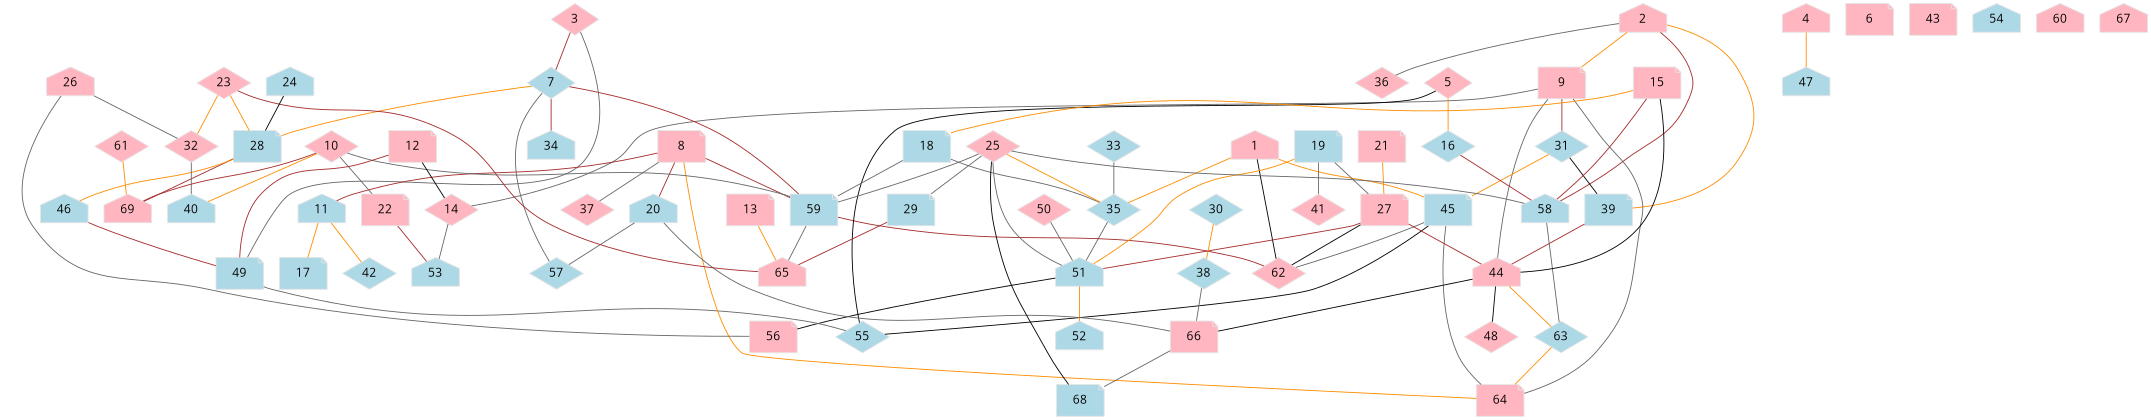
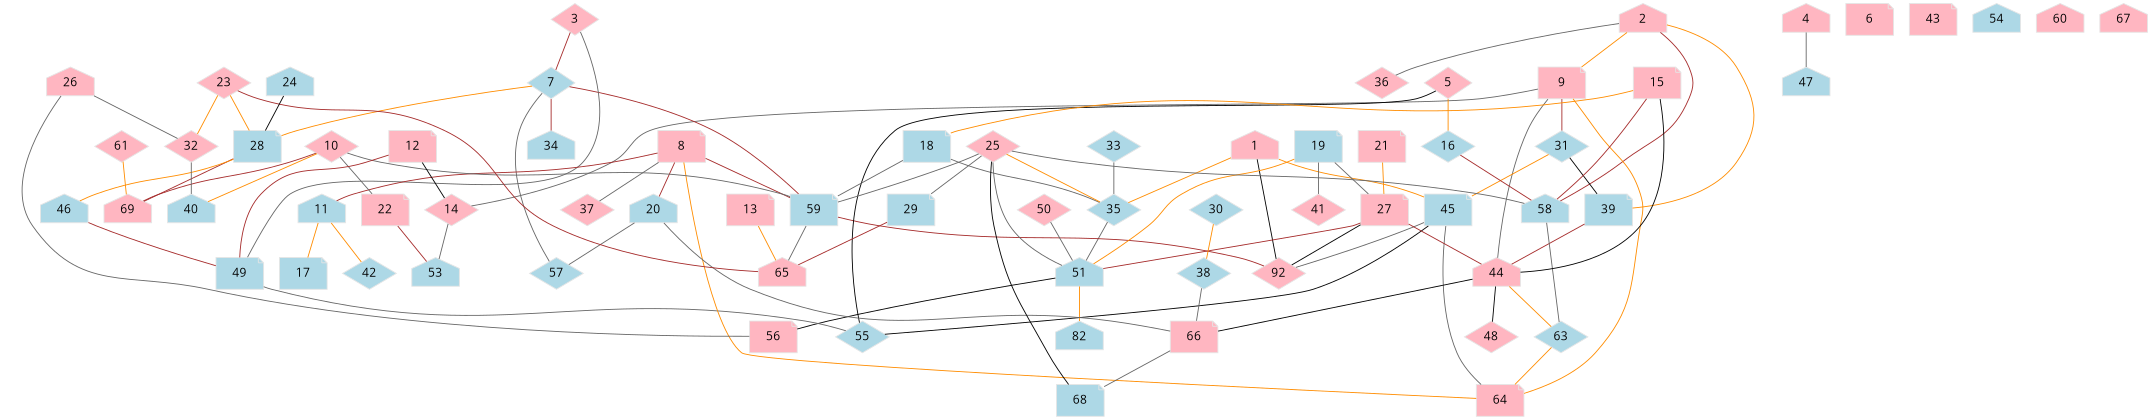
(1806, 50) -> (1806, 50)
(1635, 261) -> (1635, 261)
(1279, 273) -> (1279, 273)
(1080, 337) -> (1080, 337)
